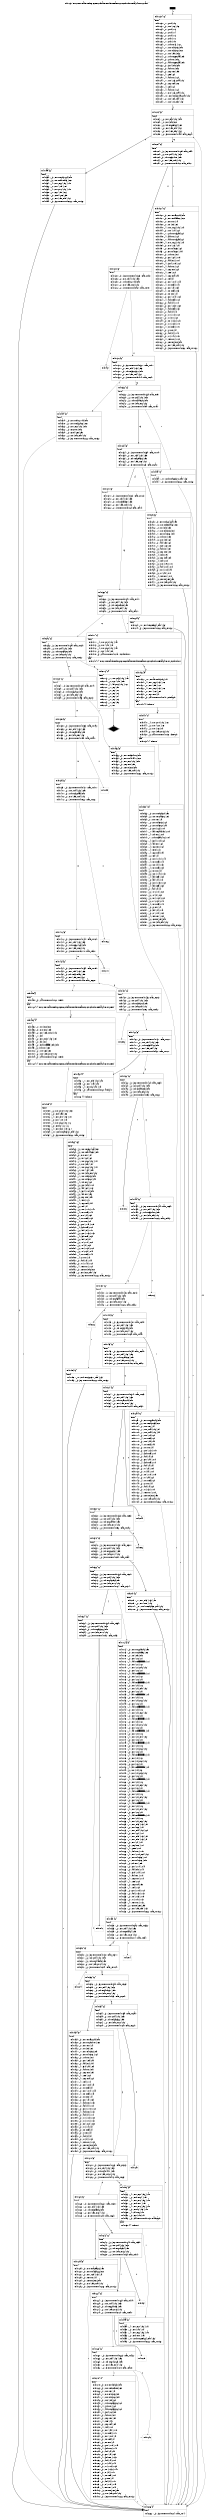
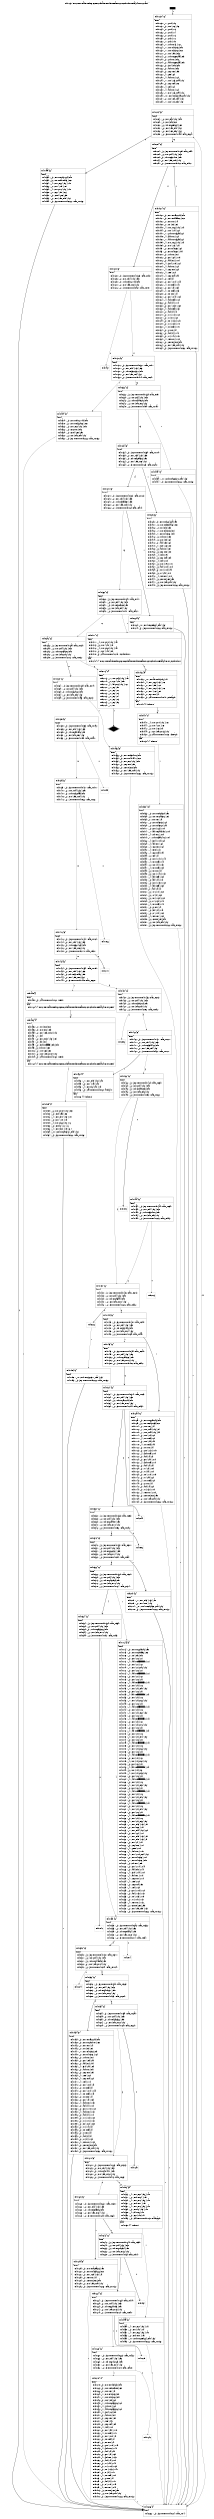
(173, 107) -> none
(172, 186) -> (175, 186)
none -> (138, 563)
(75, 708) -> none
(109, 985) -> (107, 986)
(146, 1147) -> (114, 1189)
(90, 1209) -> none
none -> (111, 1562)
(95, 1791) -> (101, 1778)
(138, 2438) -> (157, 2424)
